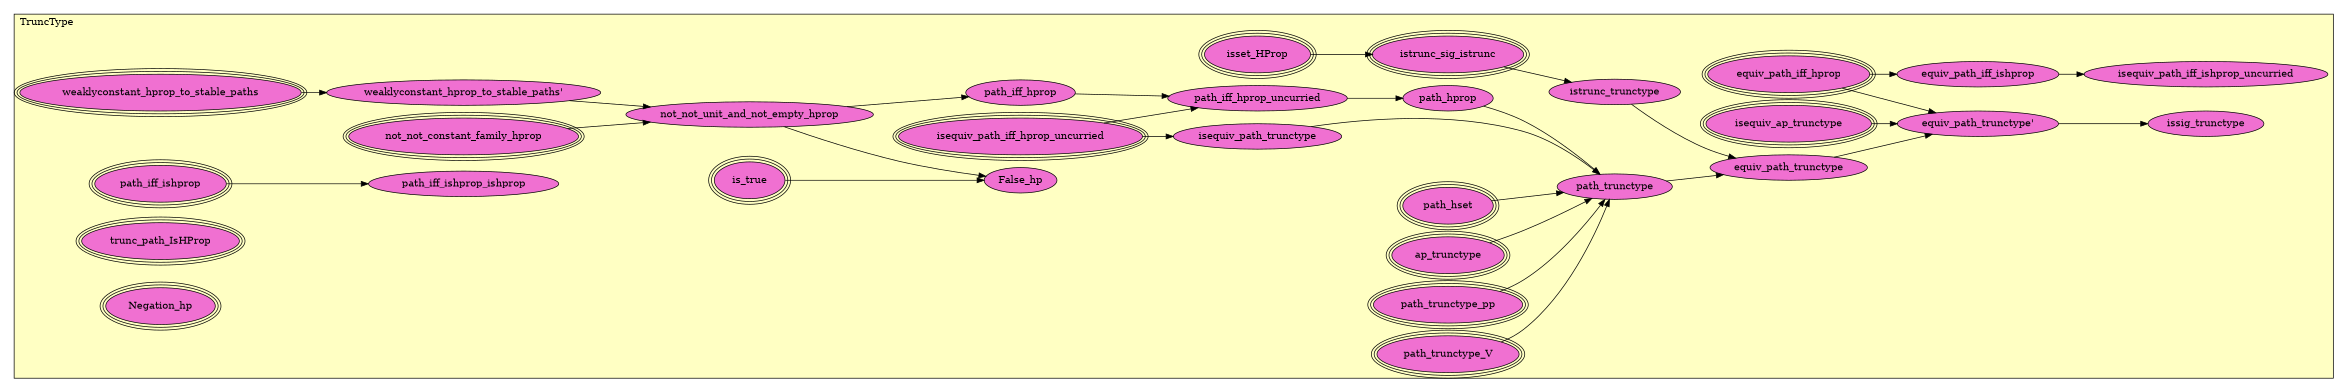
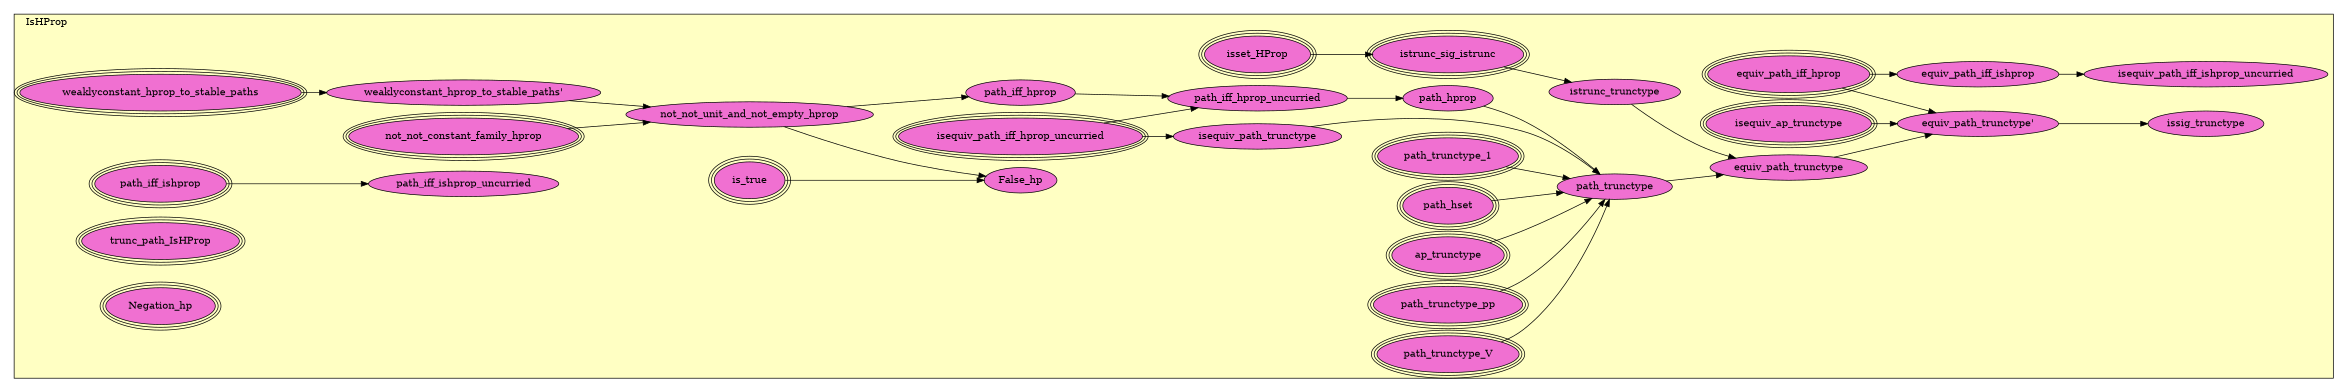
(47, 22) -> (47, 22)
none -> (1448, 156)
(464, 184) -> (464, 184)
